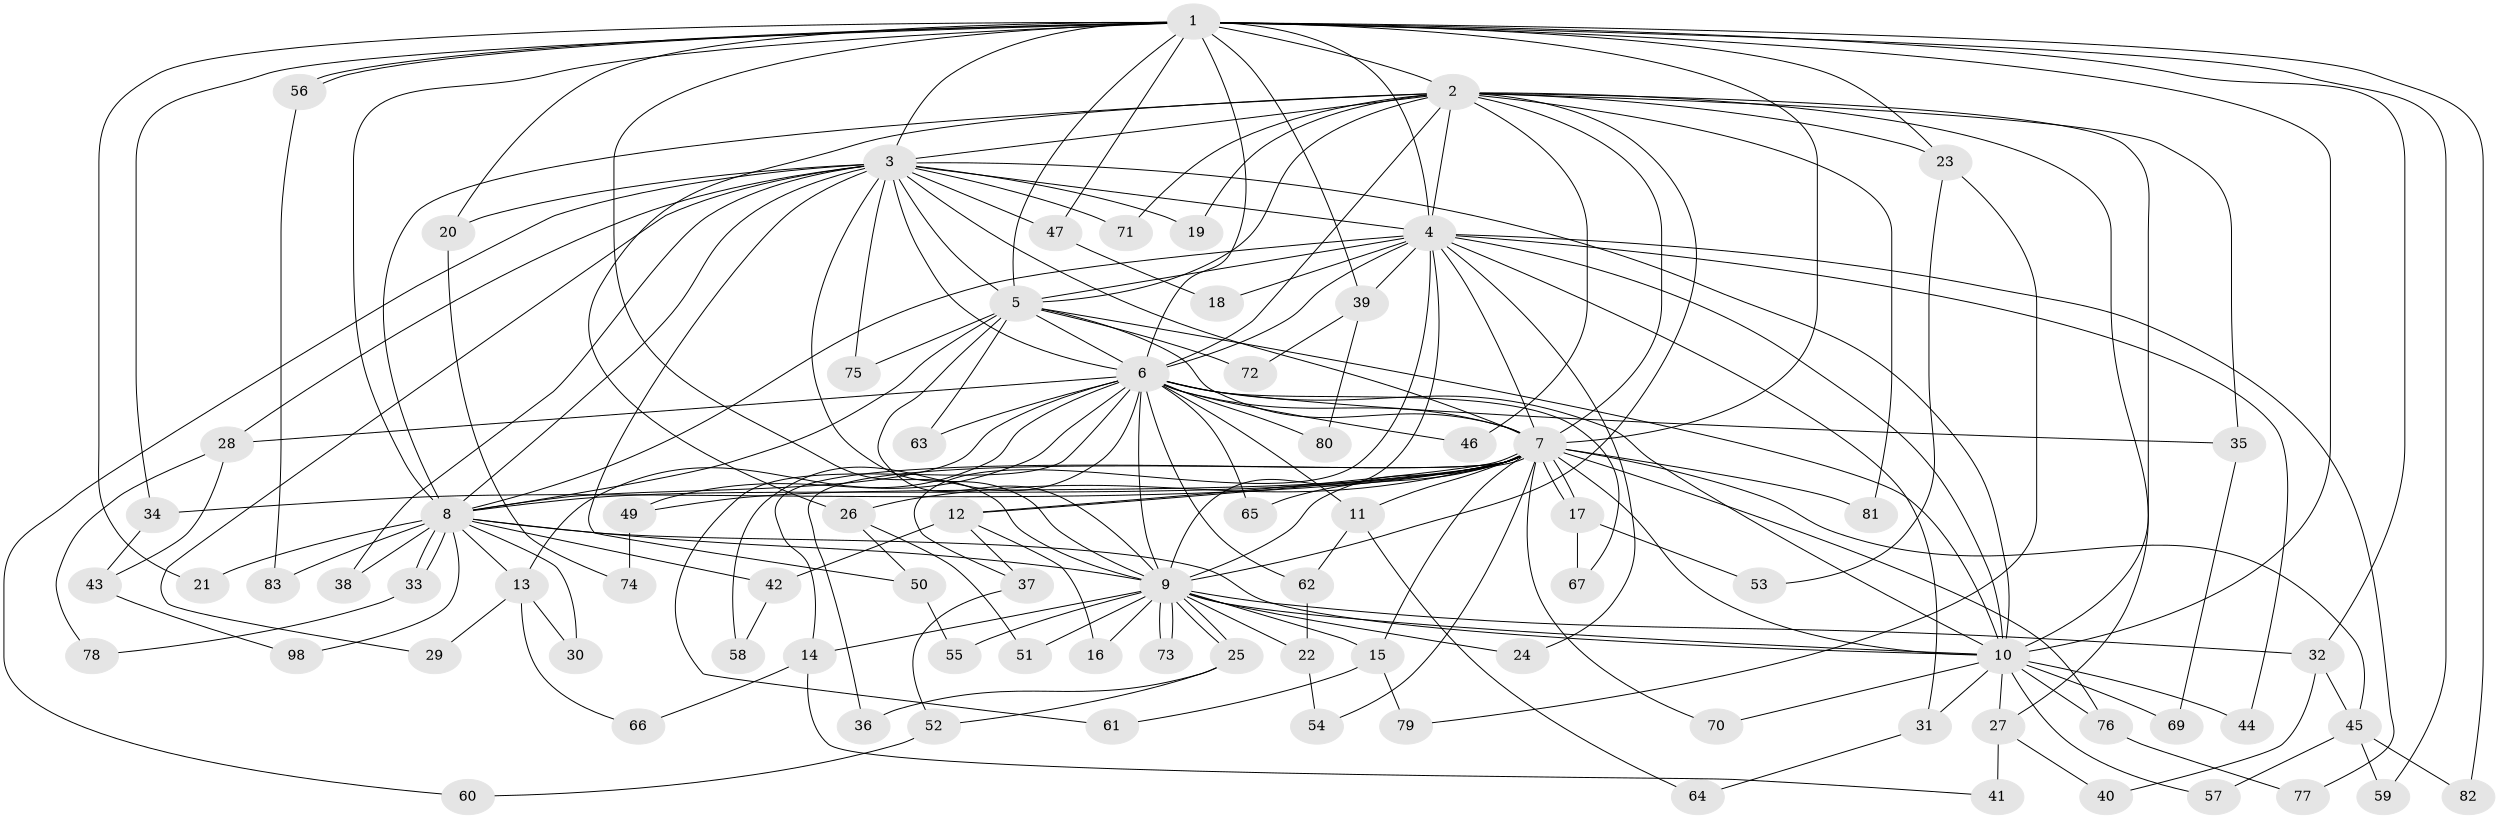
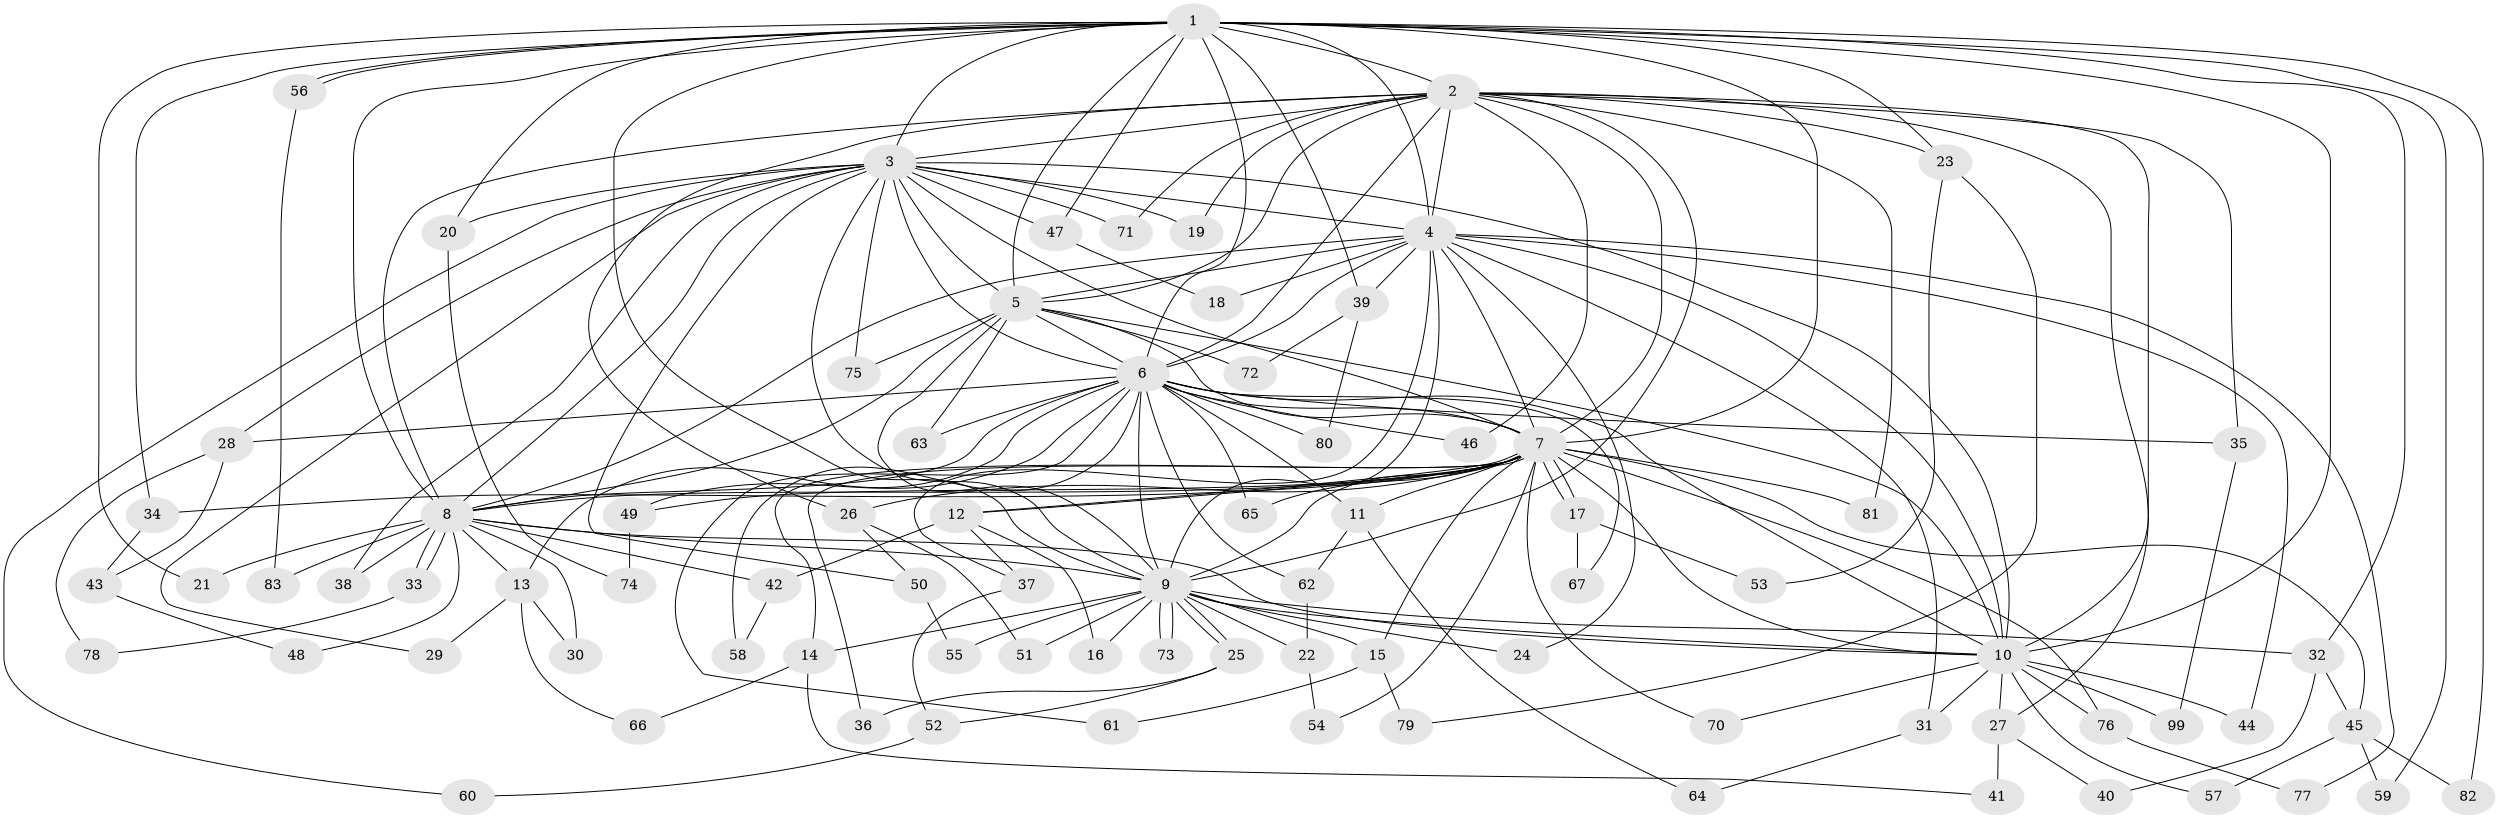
(297, 656) -> (297, 656)
(2177, 727) -> (2177, 727)
